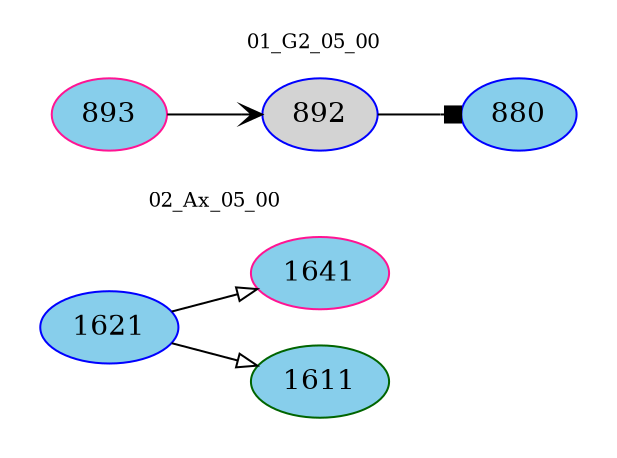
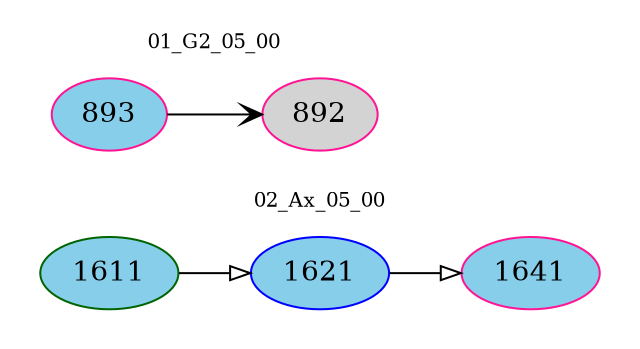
(320, 114) -> (320, 114)
(519, 114) -> none
(205, 352) -> (204, 273)
